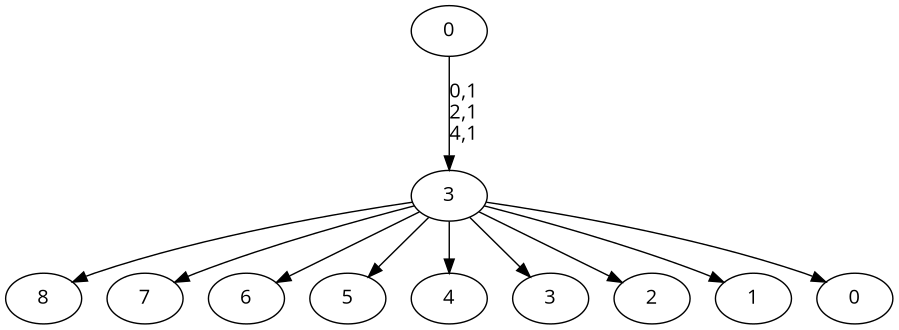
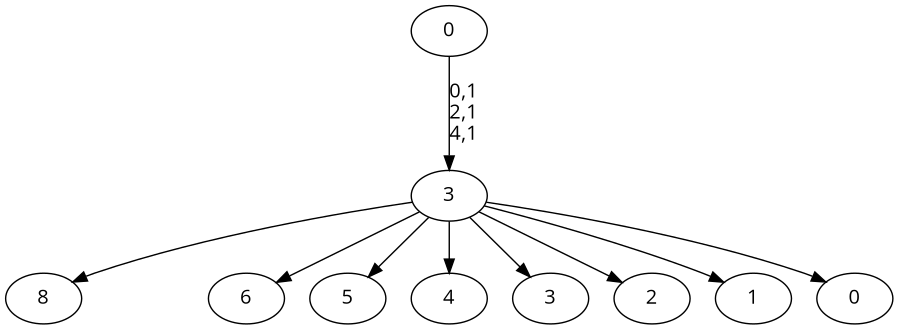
(145, 299) -> none
